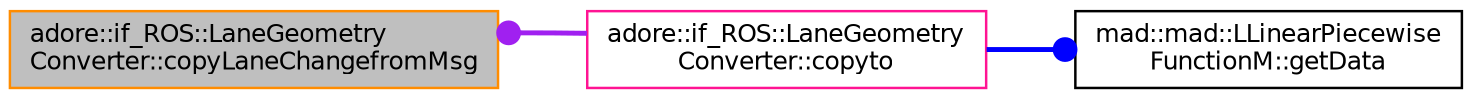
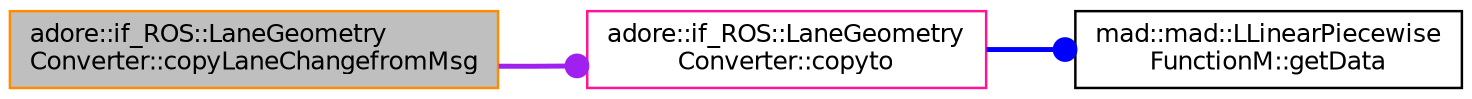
(553, 33) -> (533, 66)
